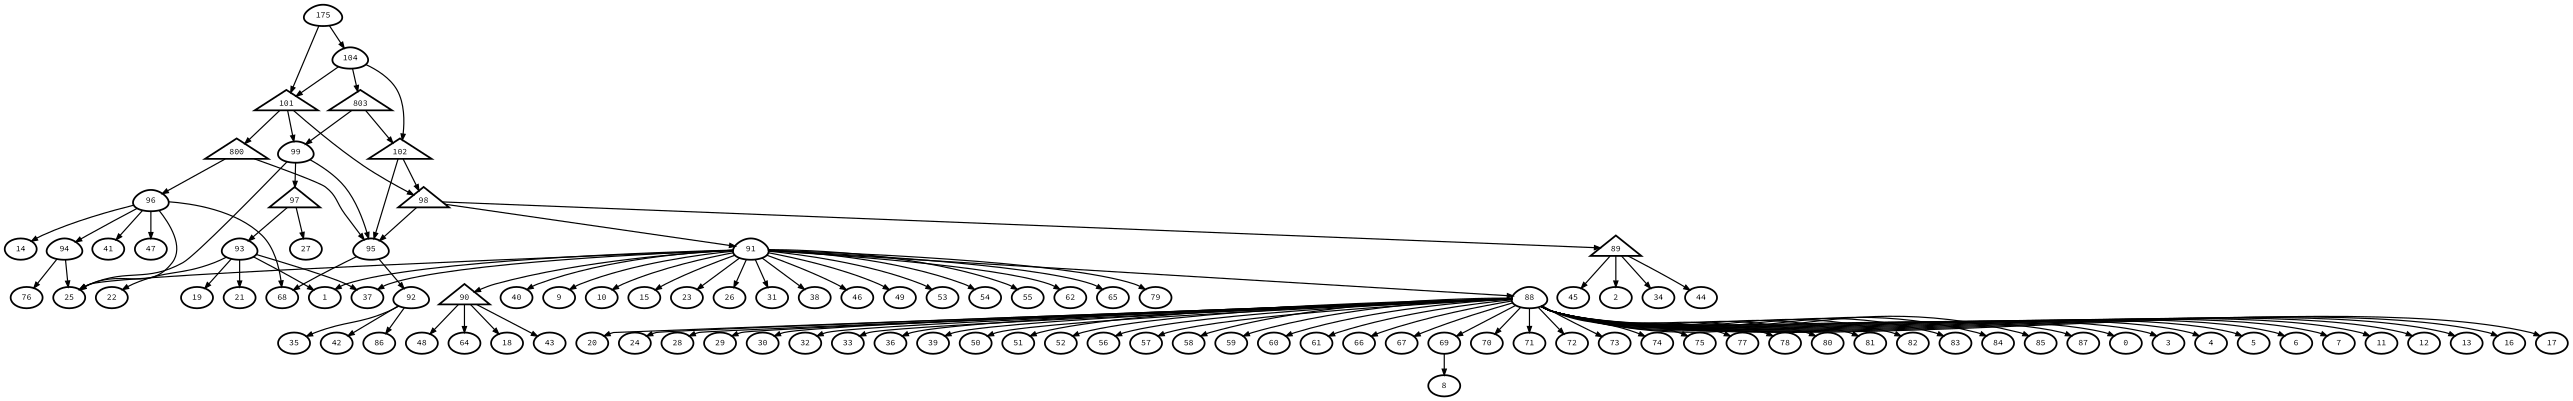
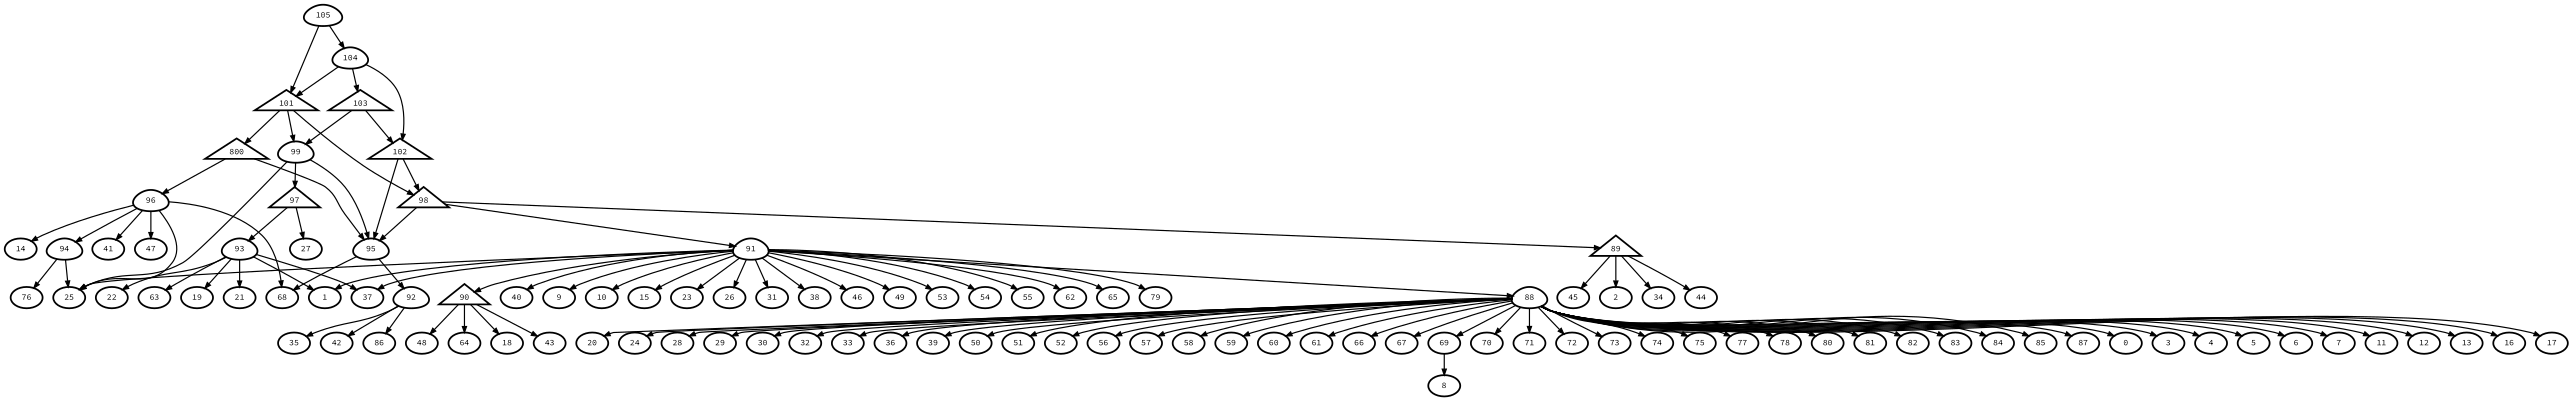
(323, 15) -> (323, 15)
(360, 104) -> (360, 104)
none -> (154, 298)
